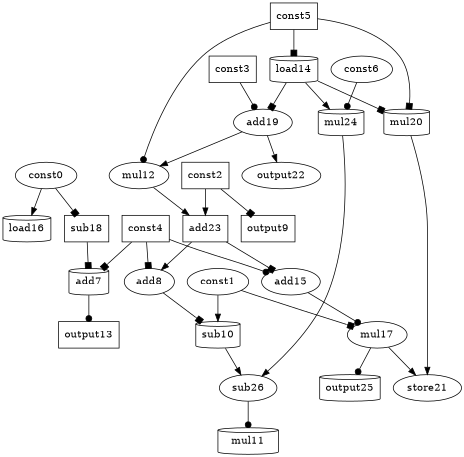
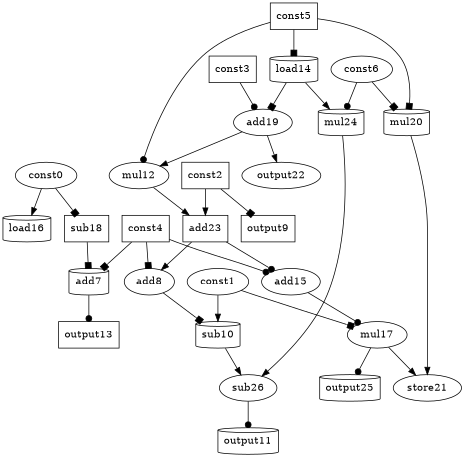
(346, 94) -> (381, 93)
(247, 255) -> (247, 255)
(248, 441) -> (248, 441)
